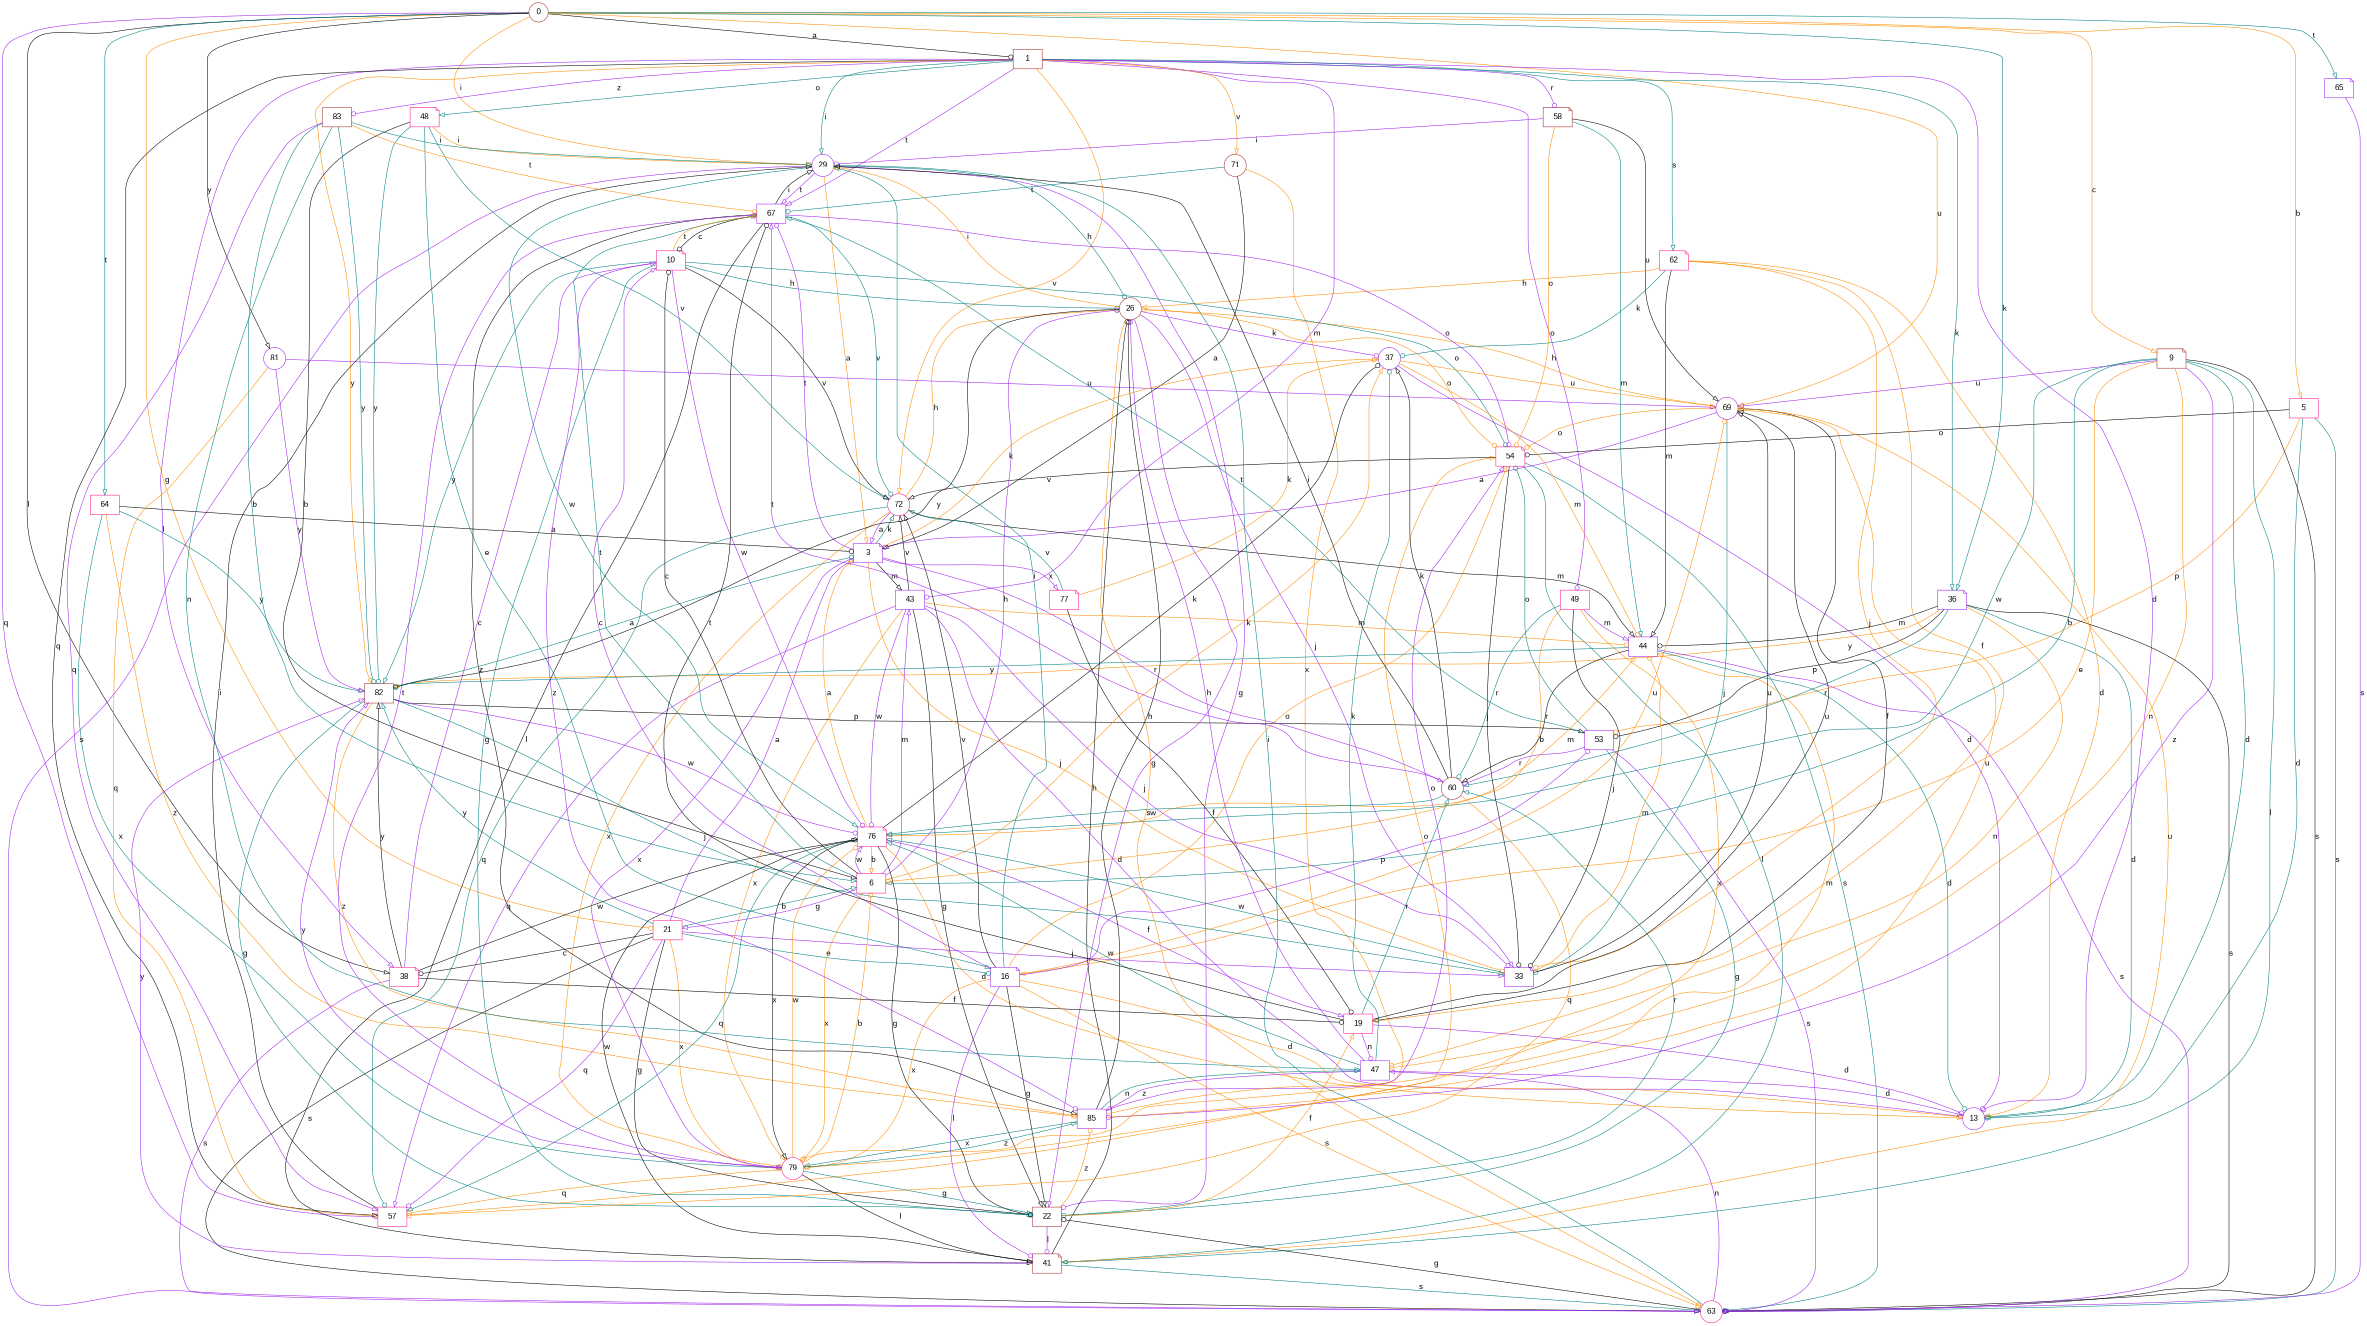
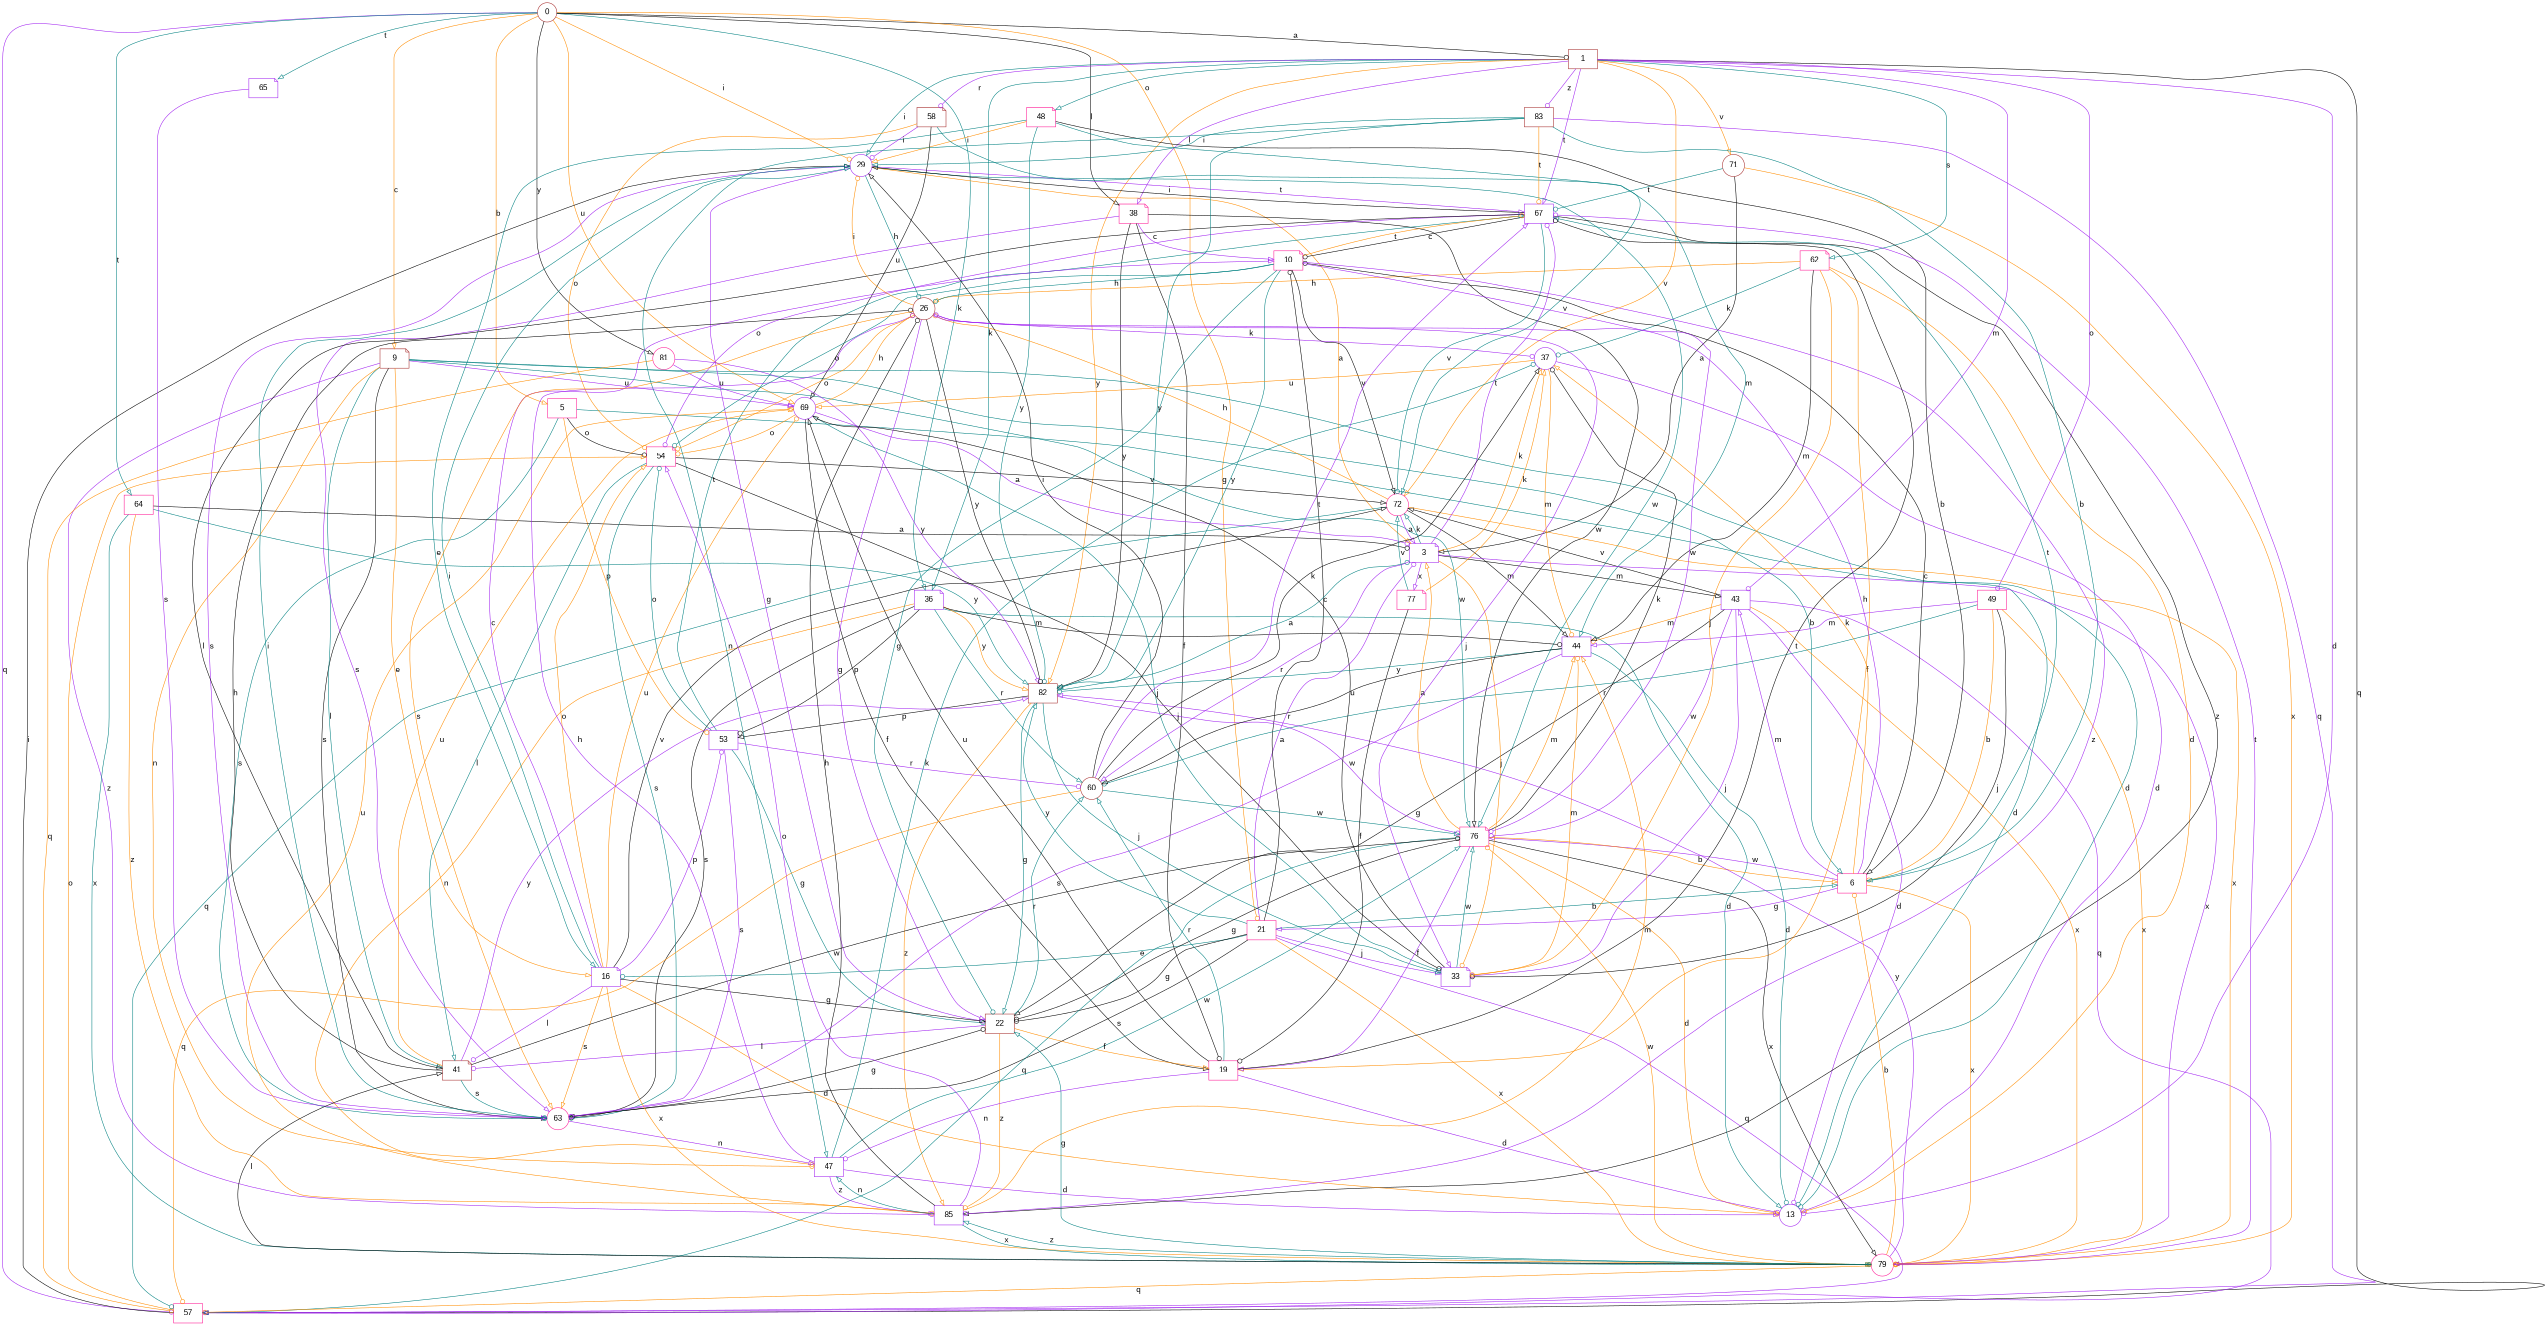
(275, 359) -> (664, 359)
(538, 954) -> (1323, 626)
